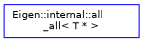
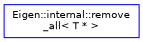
(72, 21) -> (72, 21)
